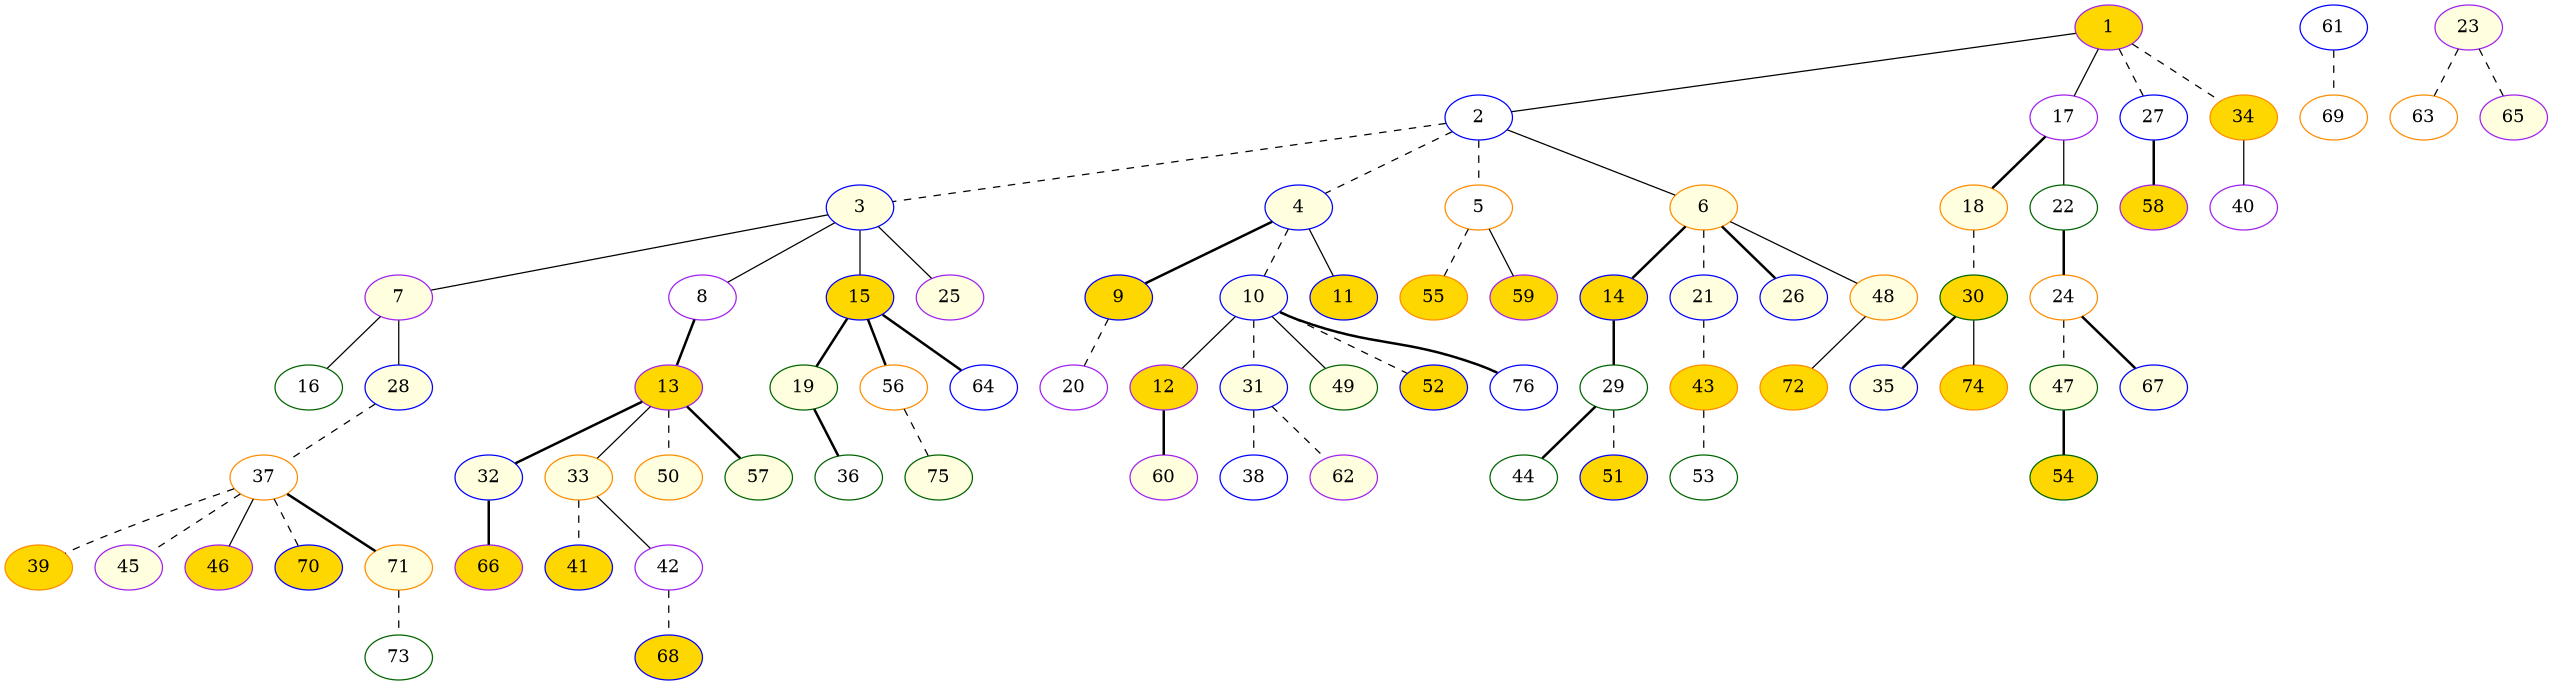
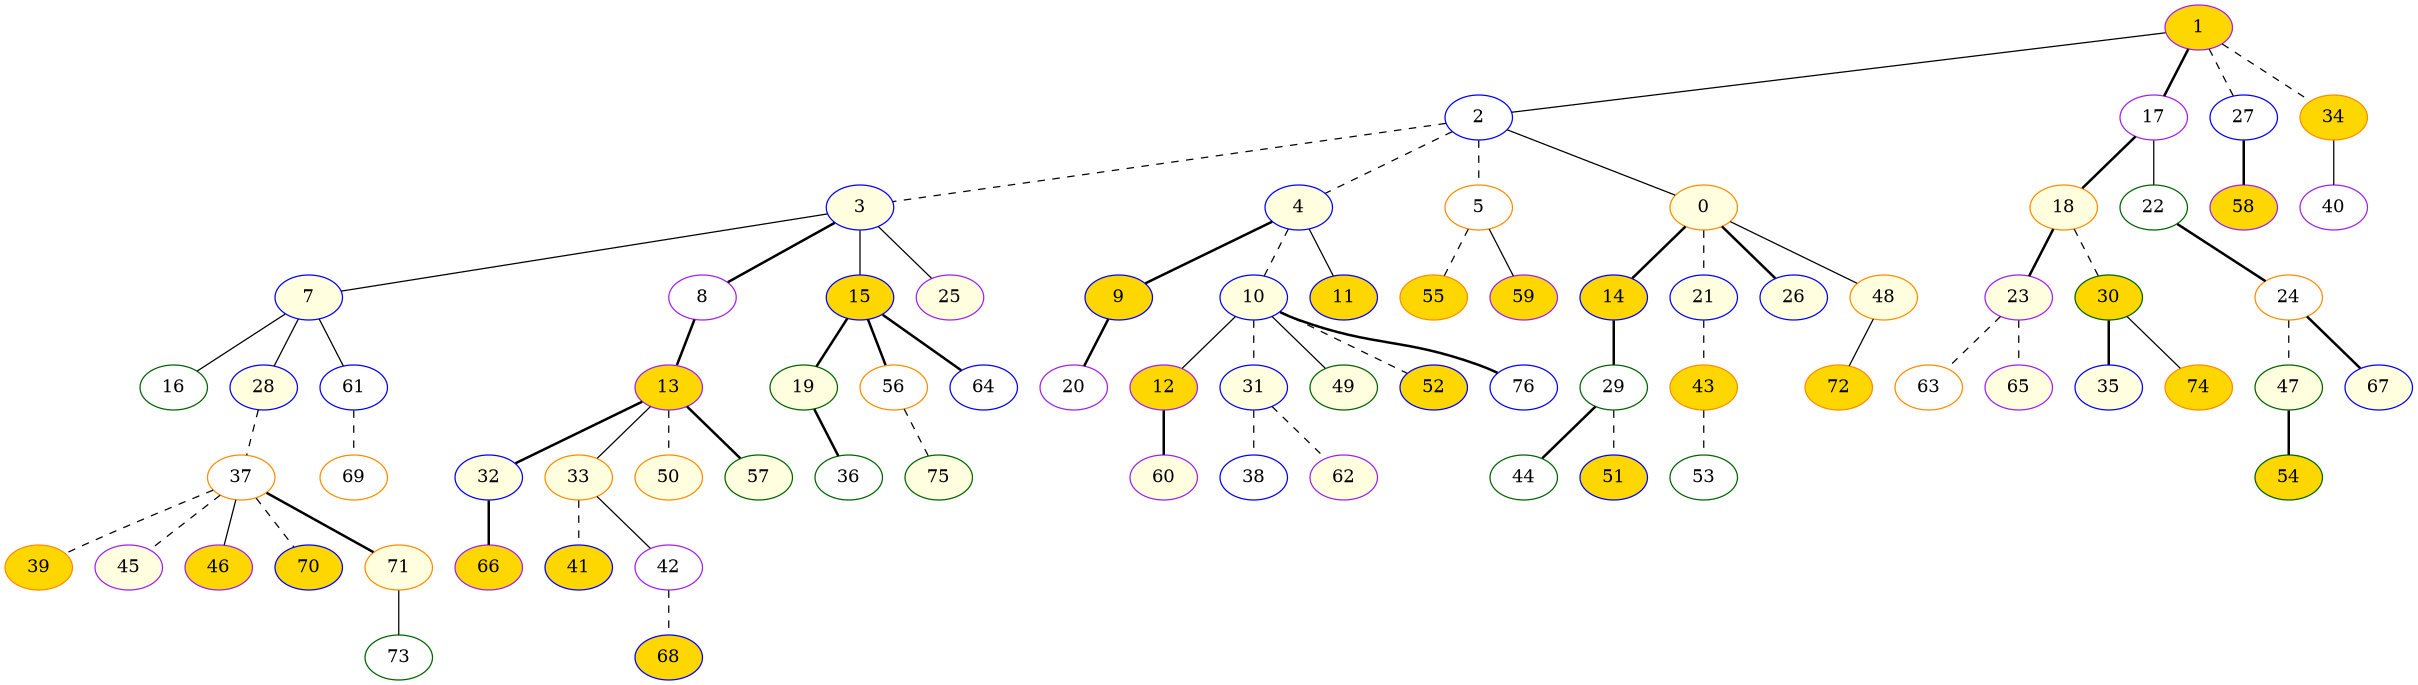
(2086, 73) -> (2176, 73)
(1704, 208) -> (1704, 208)
(781, 253) -> (781, 253)
none -> (2041, 253)
(399, 298) -> (309, 298)
none -> (331, 343)
(1096, 343) -> (1096, 343)
(399, 613) -> (399, 613)
